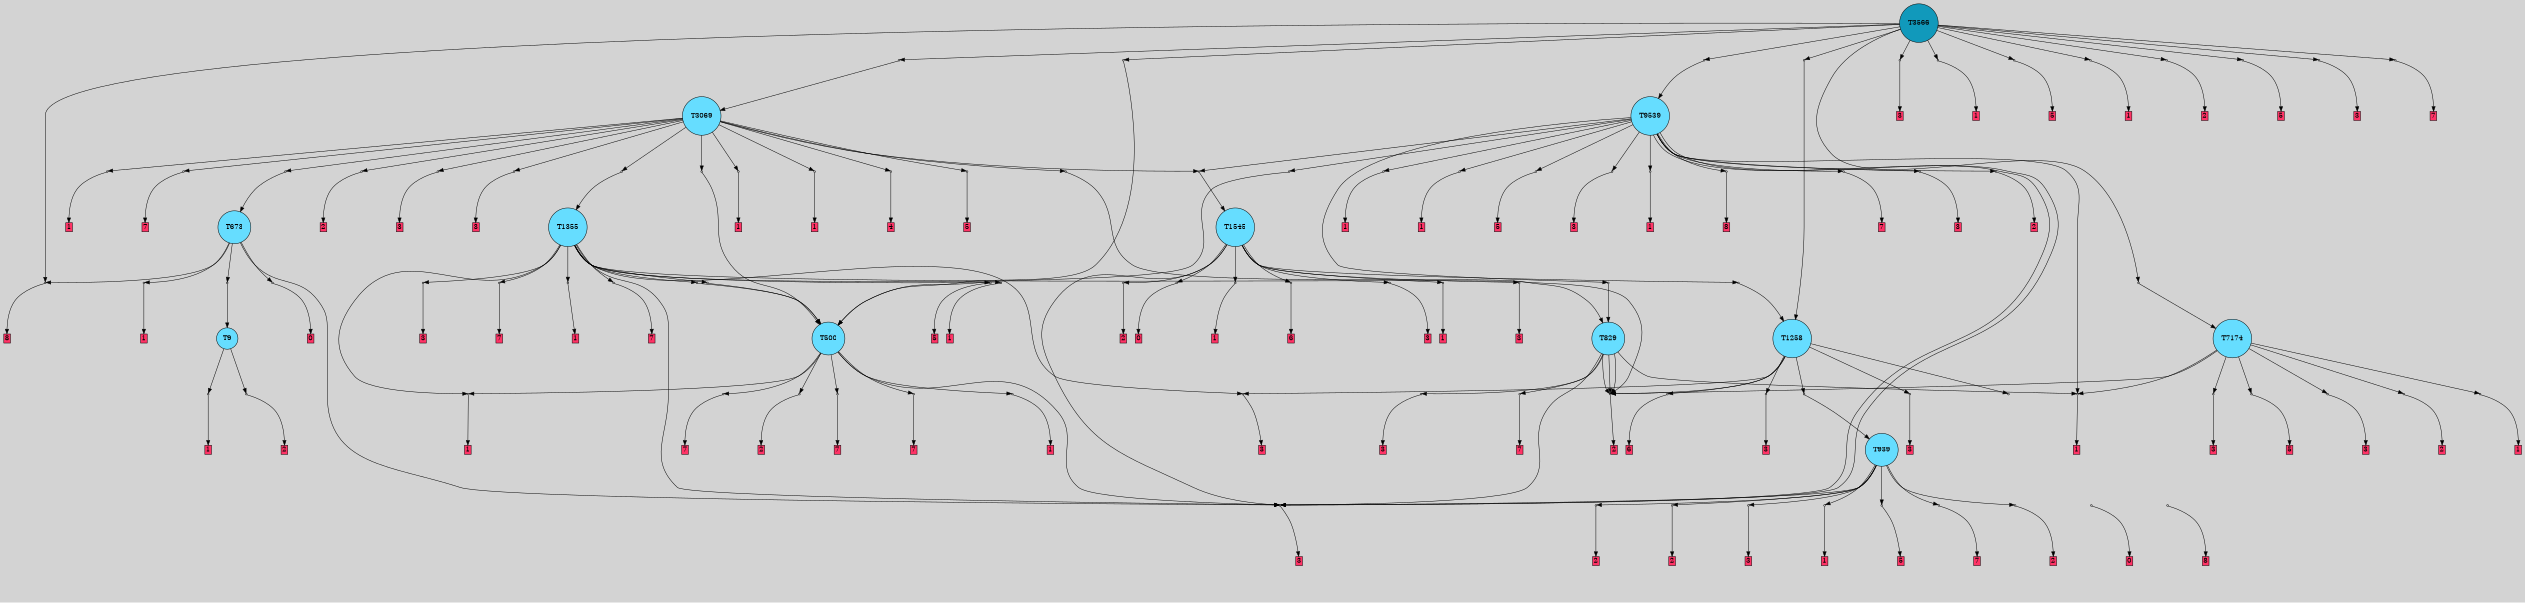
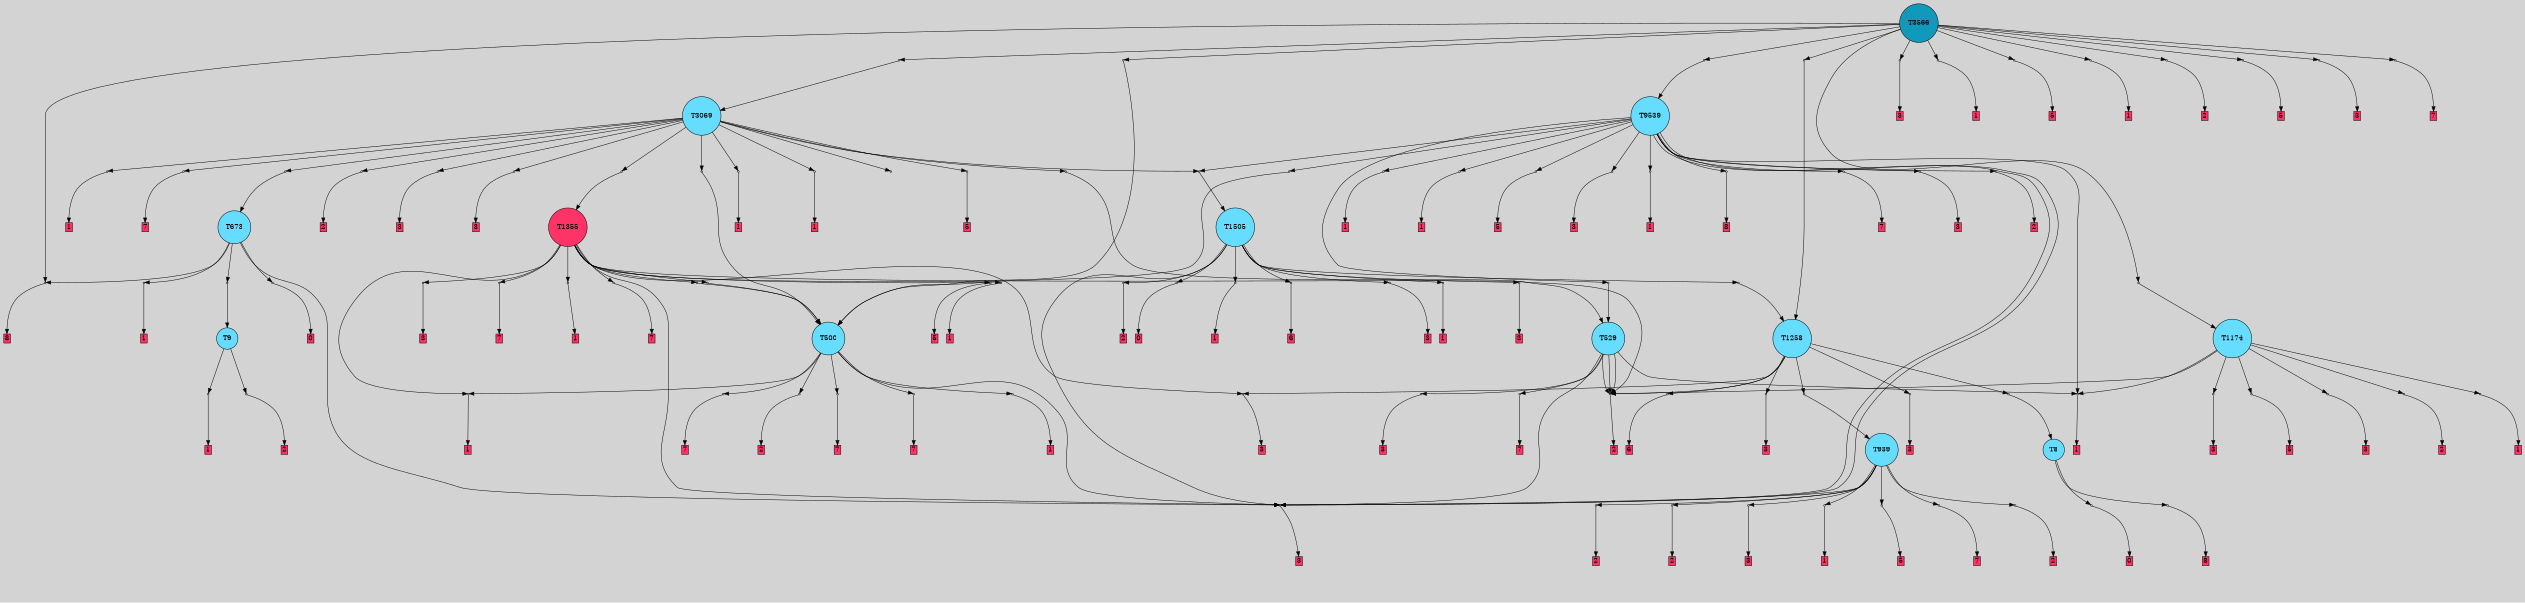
(568, 227) -> (568, 227)
(891, 227) -> none
(1235, 227) -> (1235, 227)
(1608, 339) -> (1608, 339)
(2232, 339) -> (2232, 339)
none -> (2054, 450)
